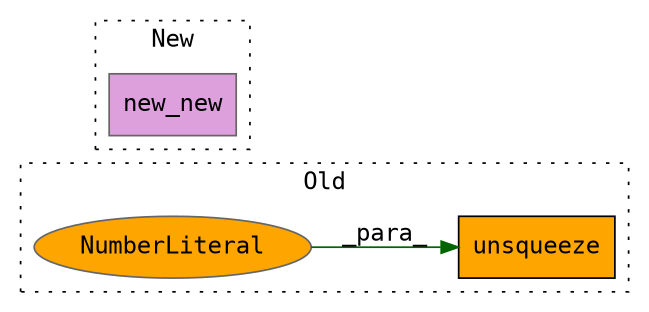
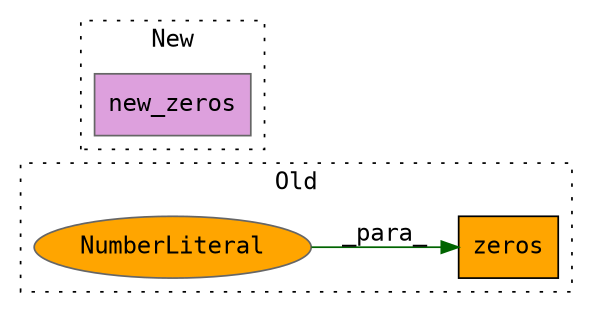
(173, 105) -> (173, 105)
(537, 247) -> (508, 247)
